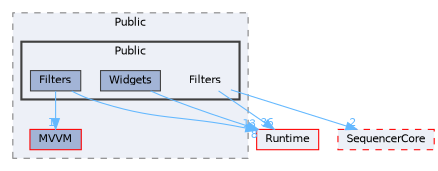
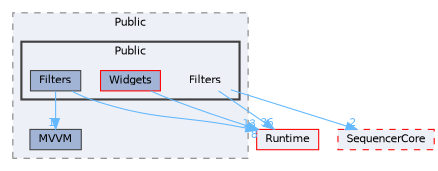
(130, 81) -> (130, 81)
(56, 140) -> (56, 140)
